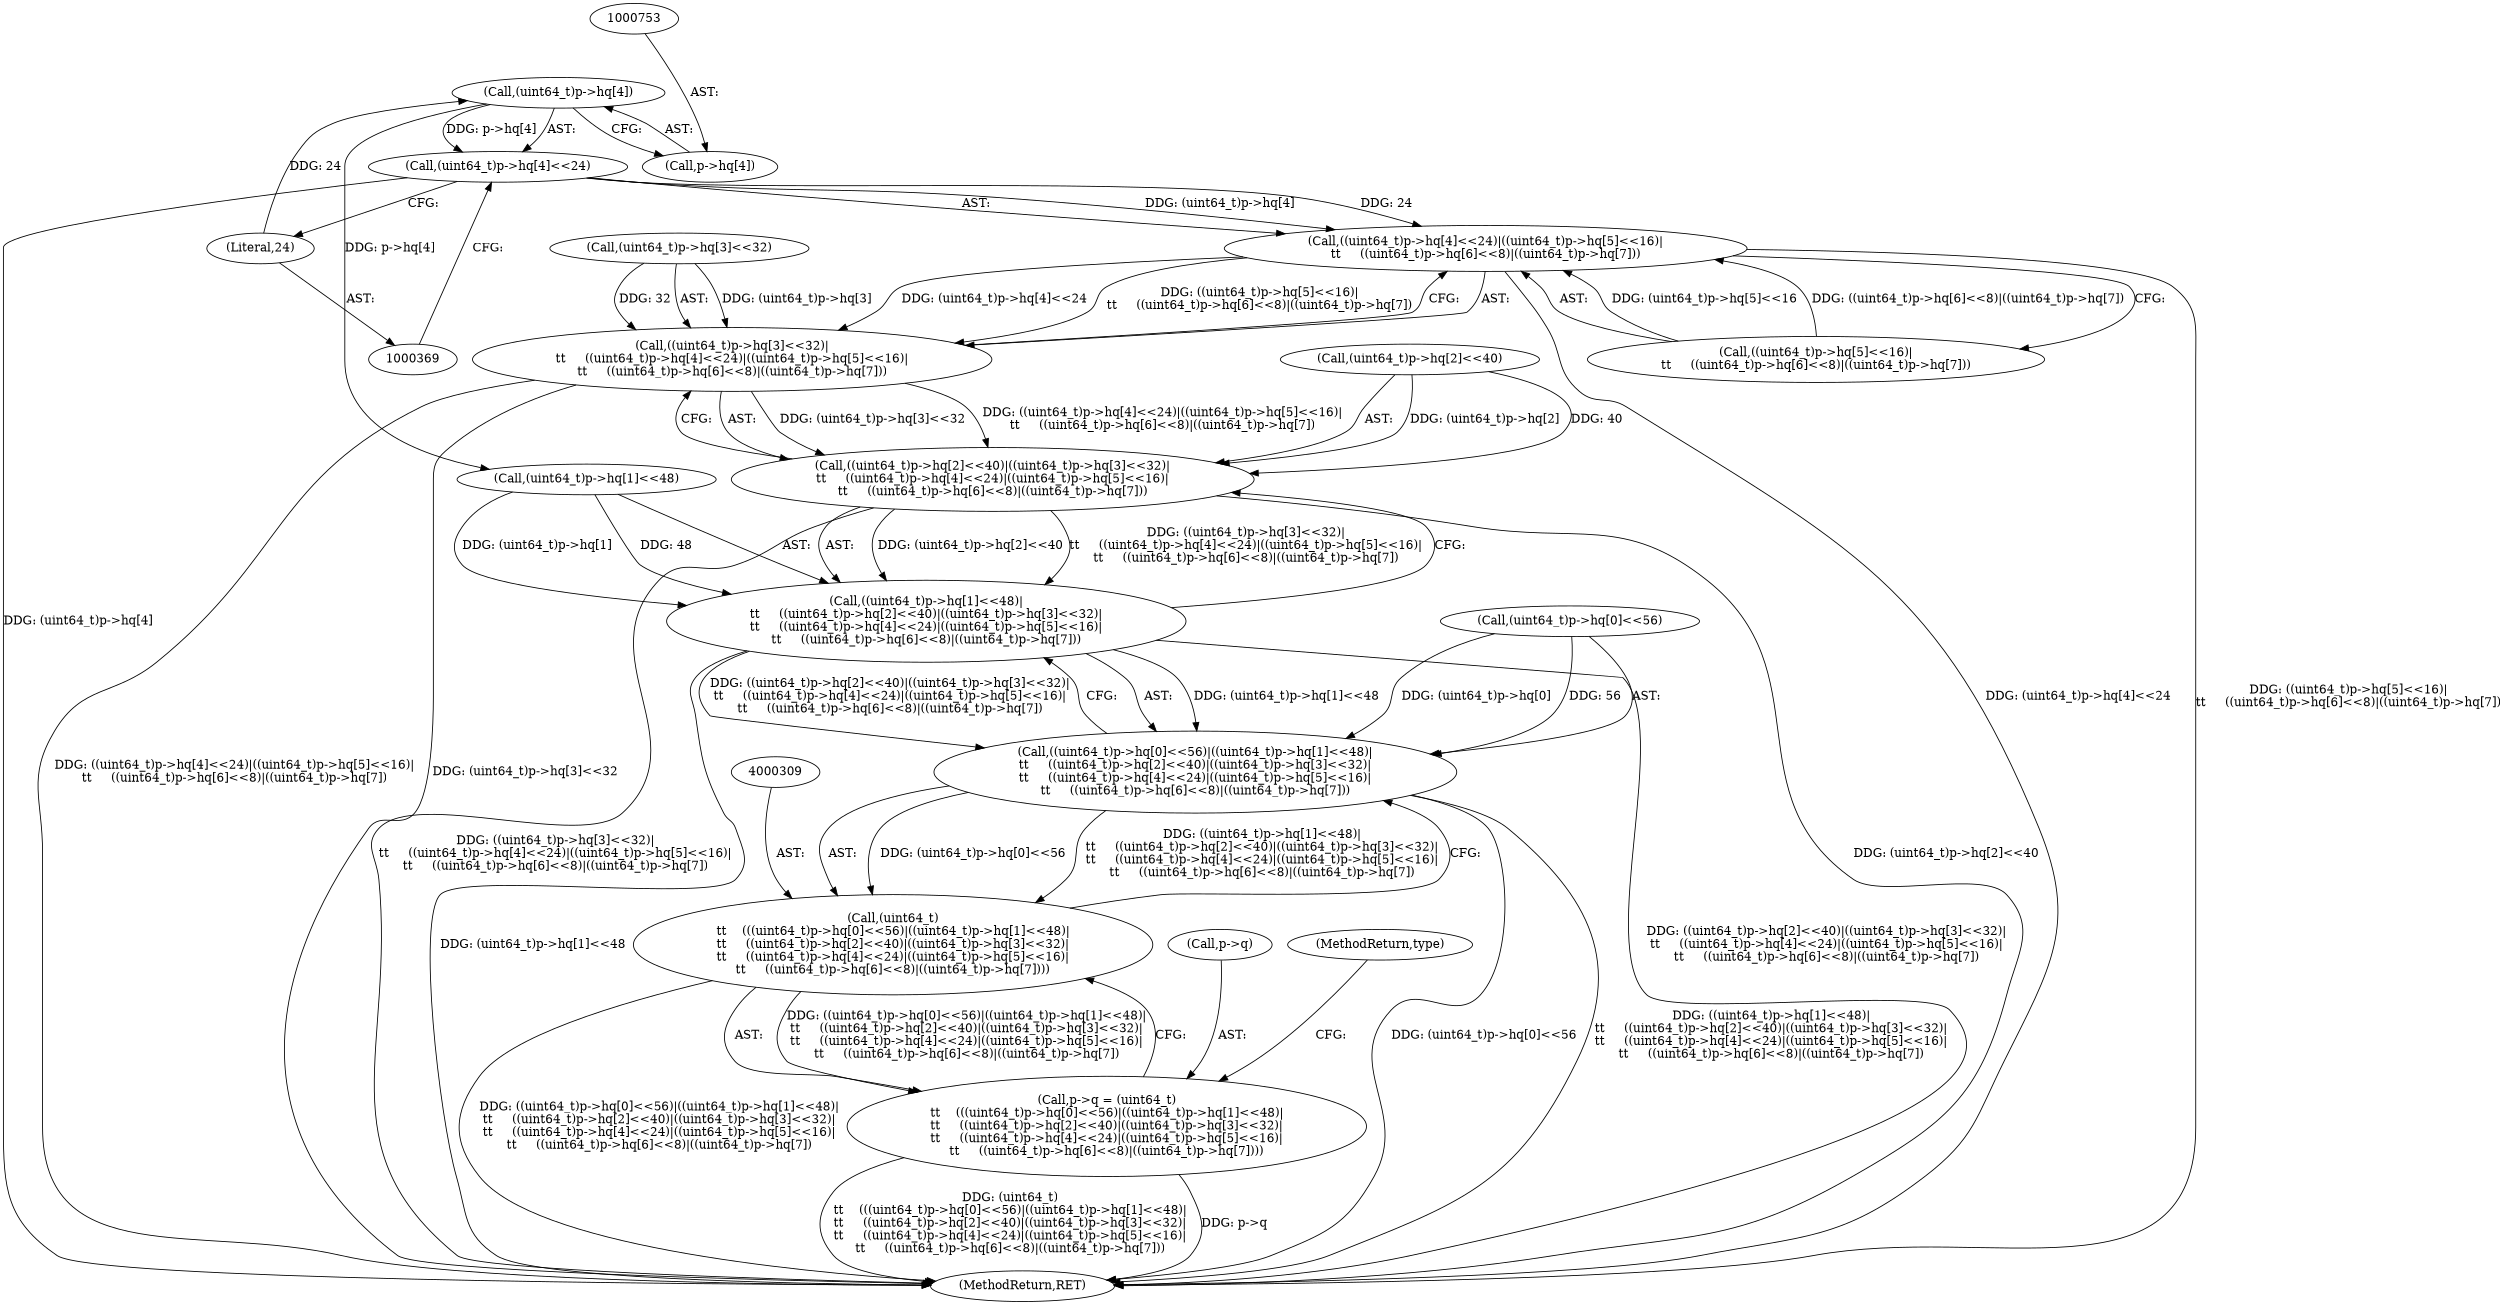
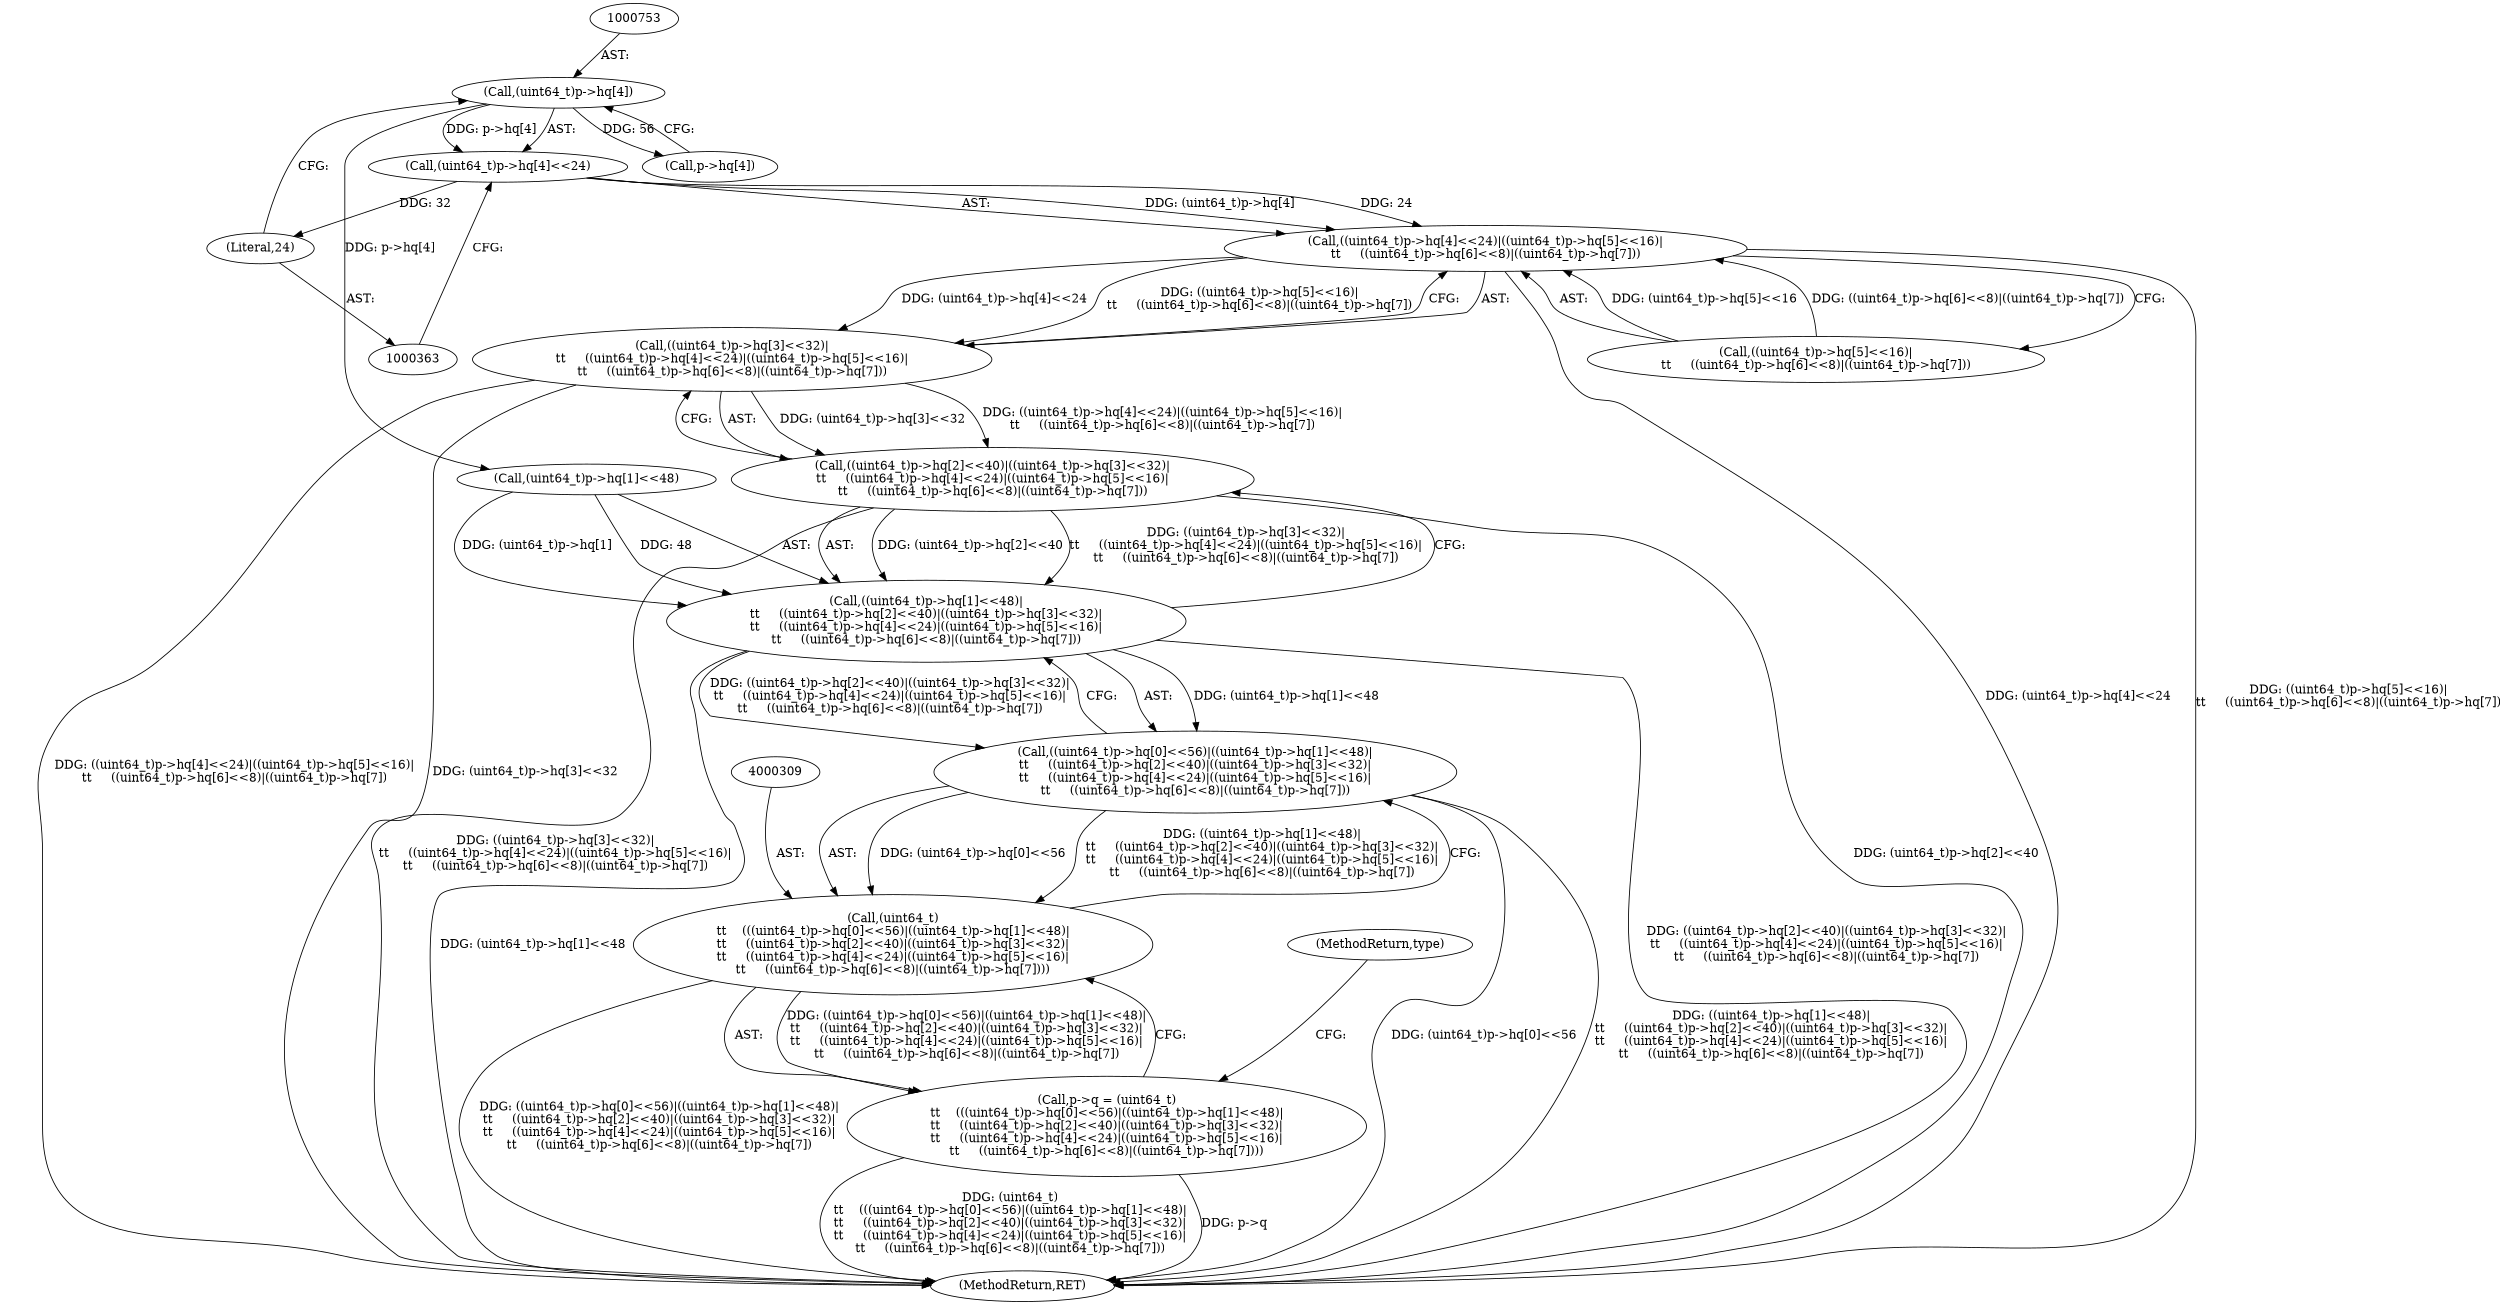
(679, 86) -> (600, 52)
(629, 130) -> (629, 130)
(681, 130) -> (681, 130)
(315, 167) -> (315, 167)
(425, 204) -> (425, 204)
(679, 248) -> none
(413, 359) -> (413, 359)
(1410, 359) -> none
(1570, 621) -> none
(1220, 945) -> none
(3, 988) -> none
